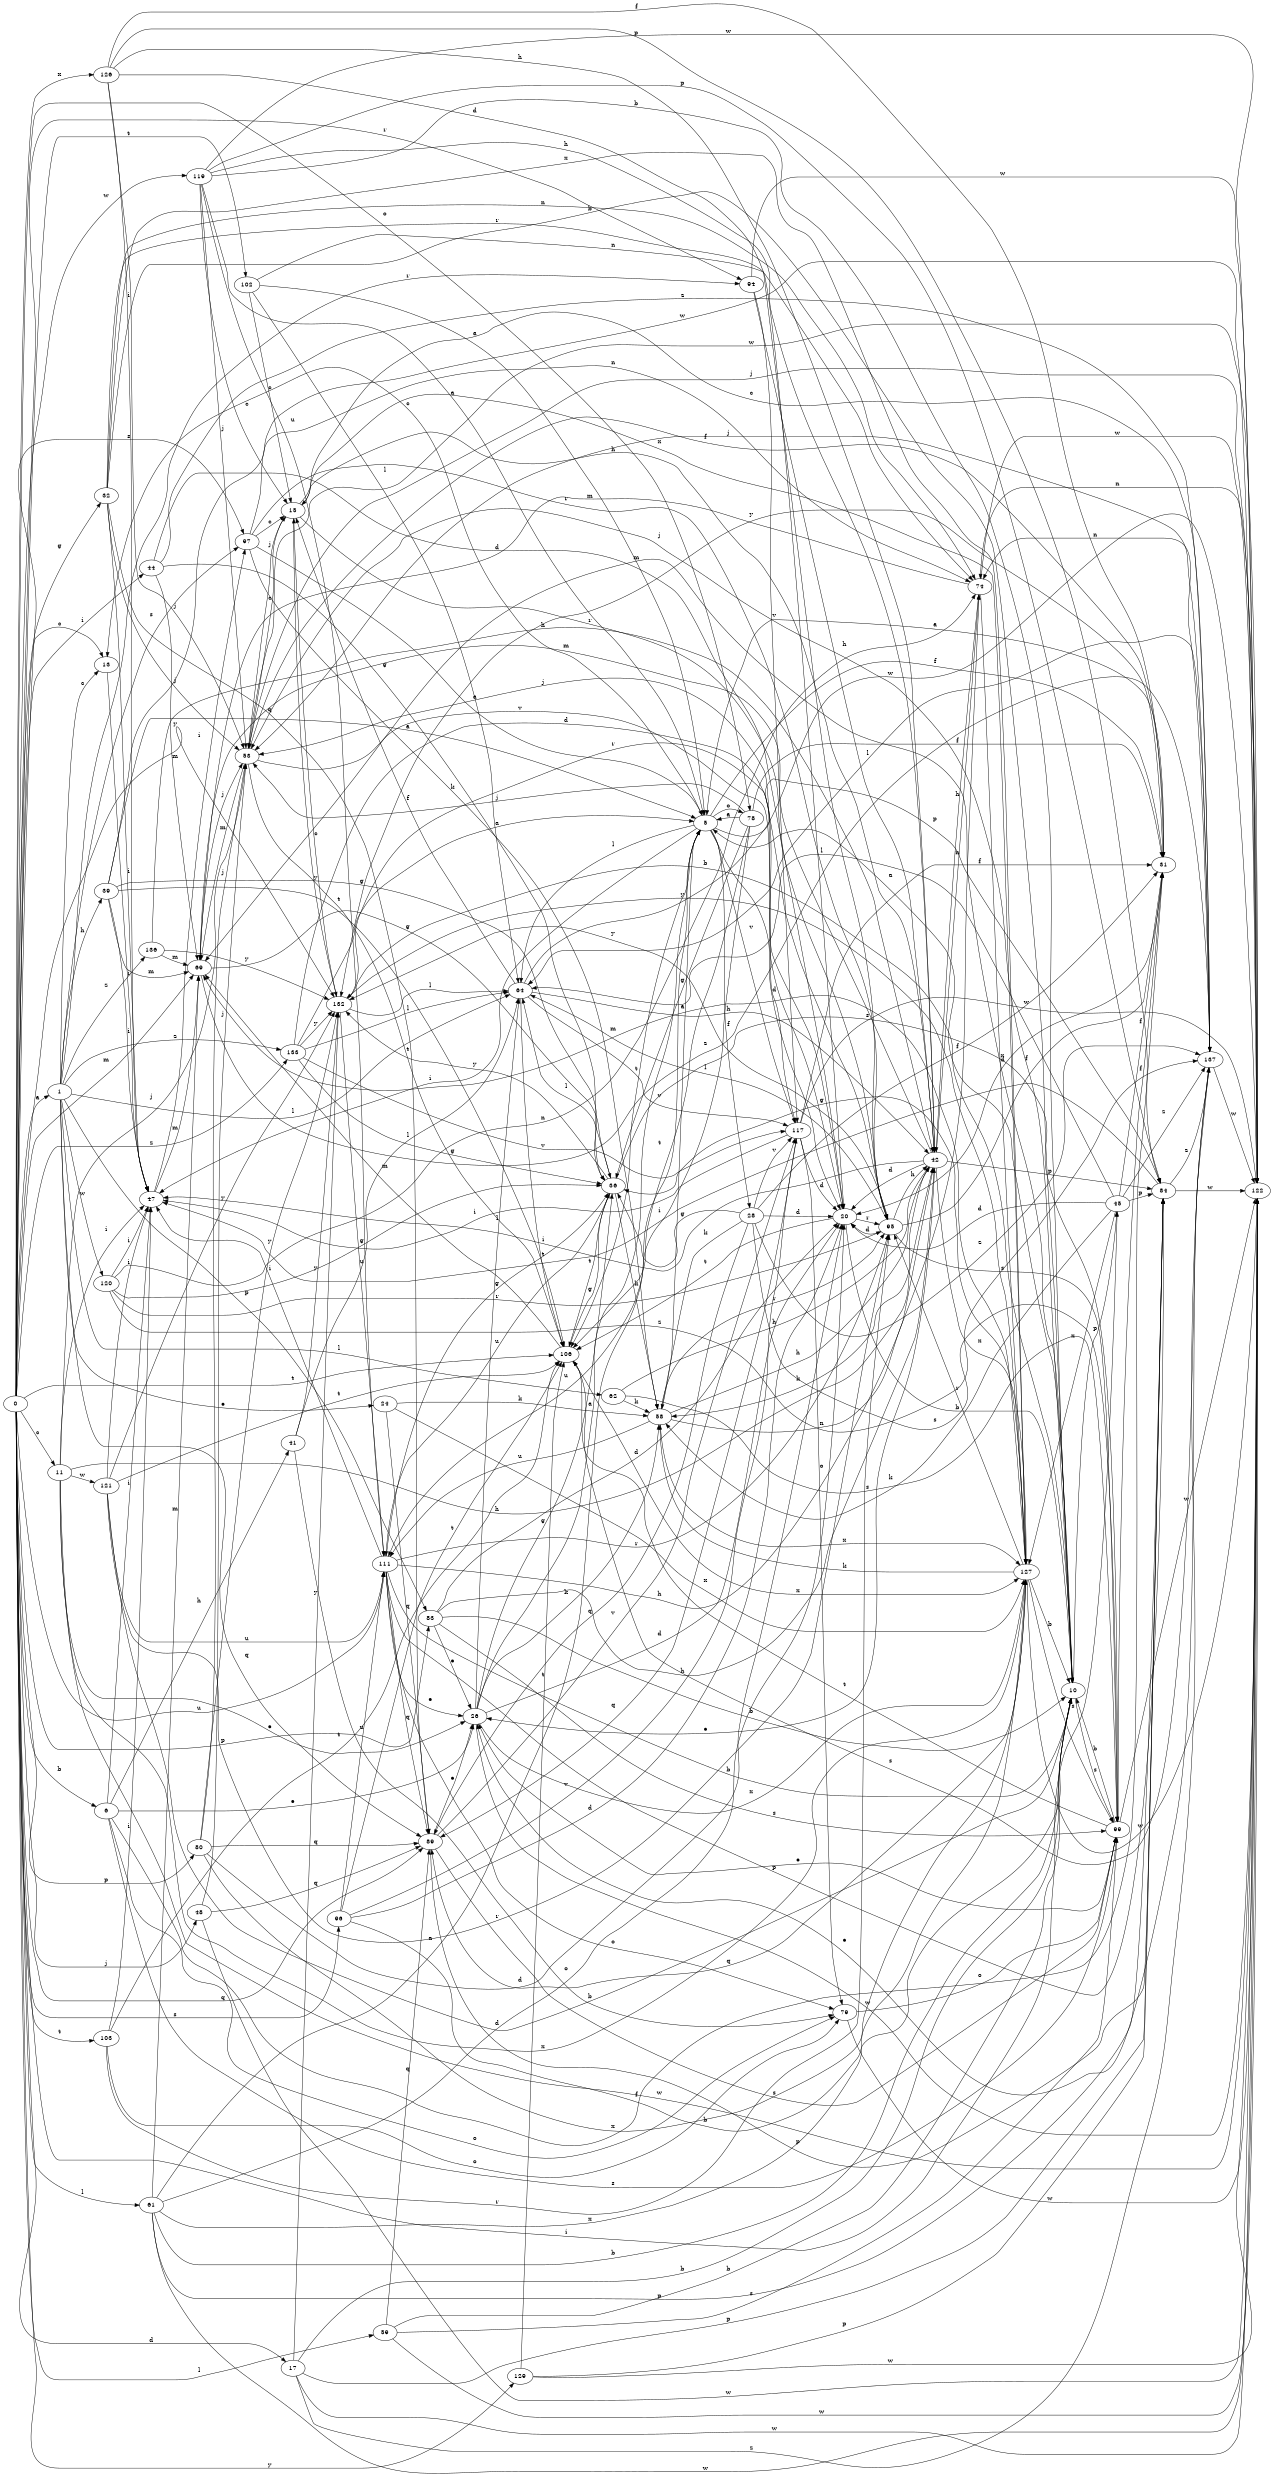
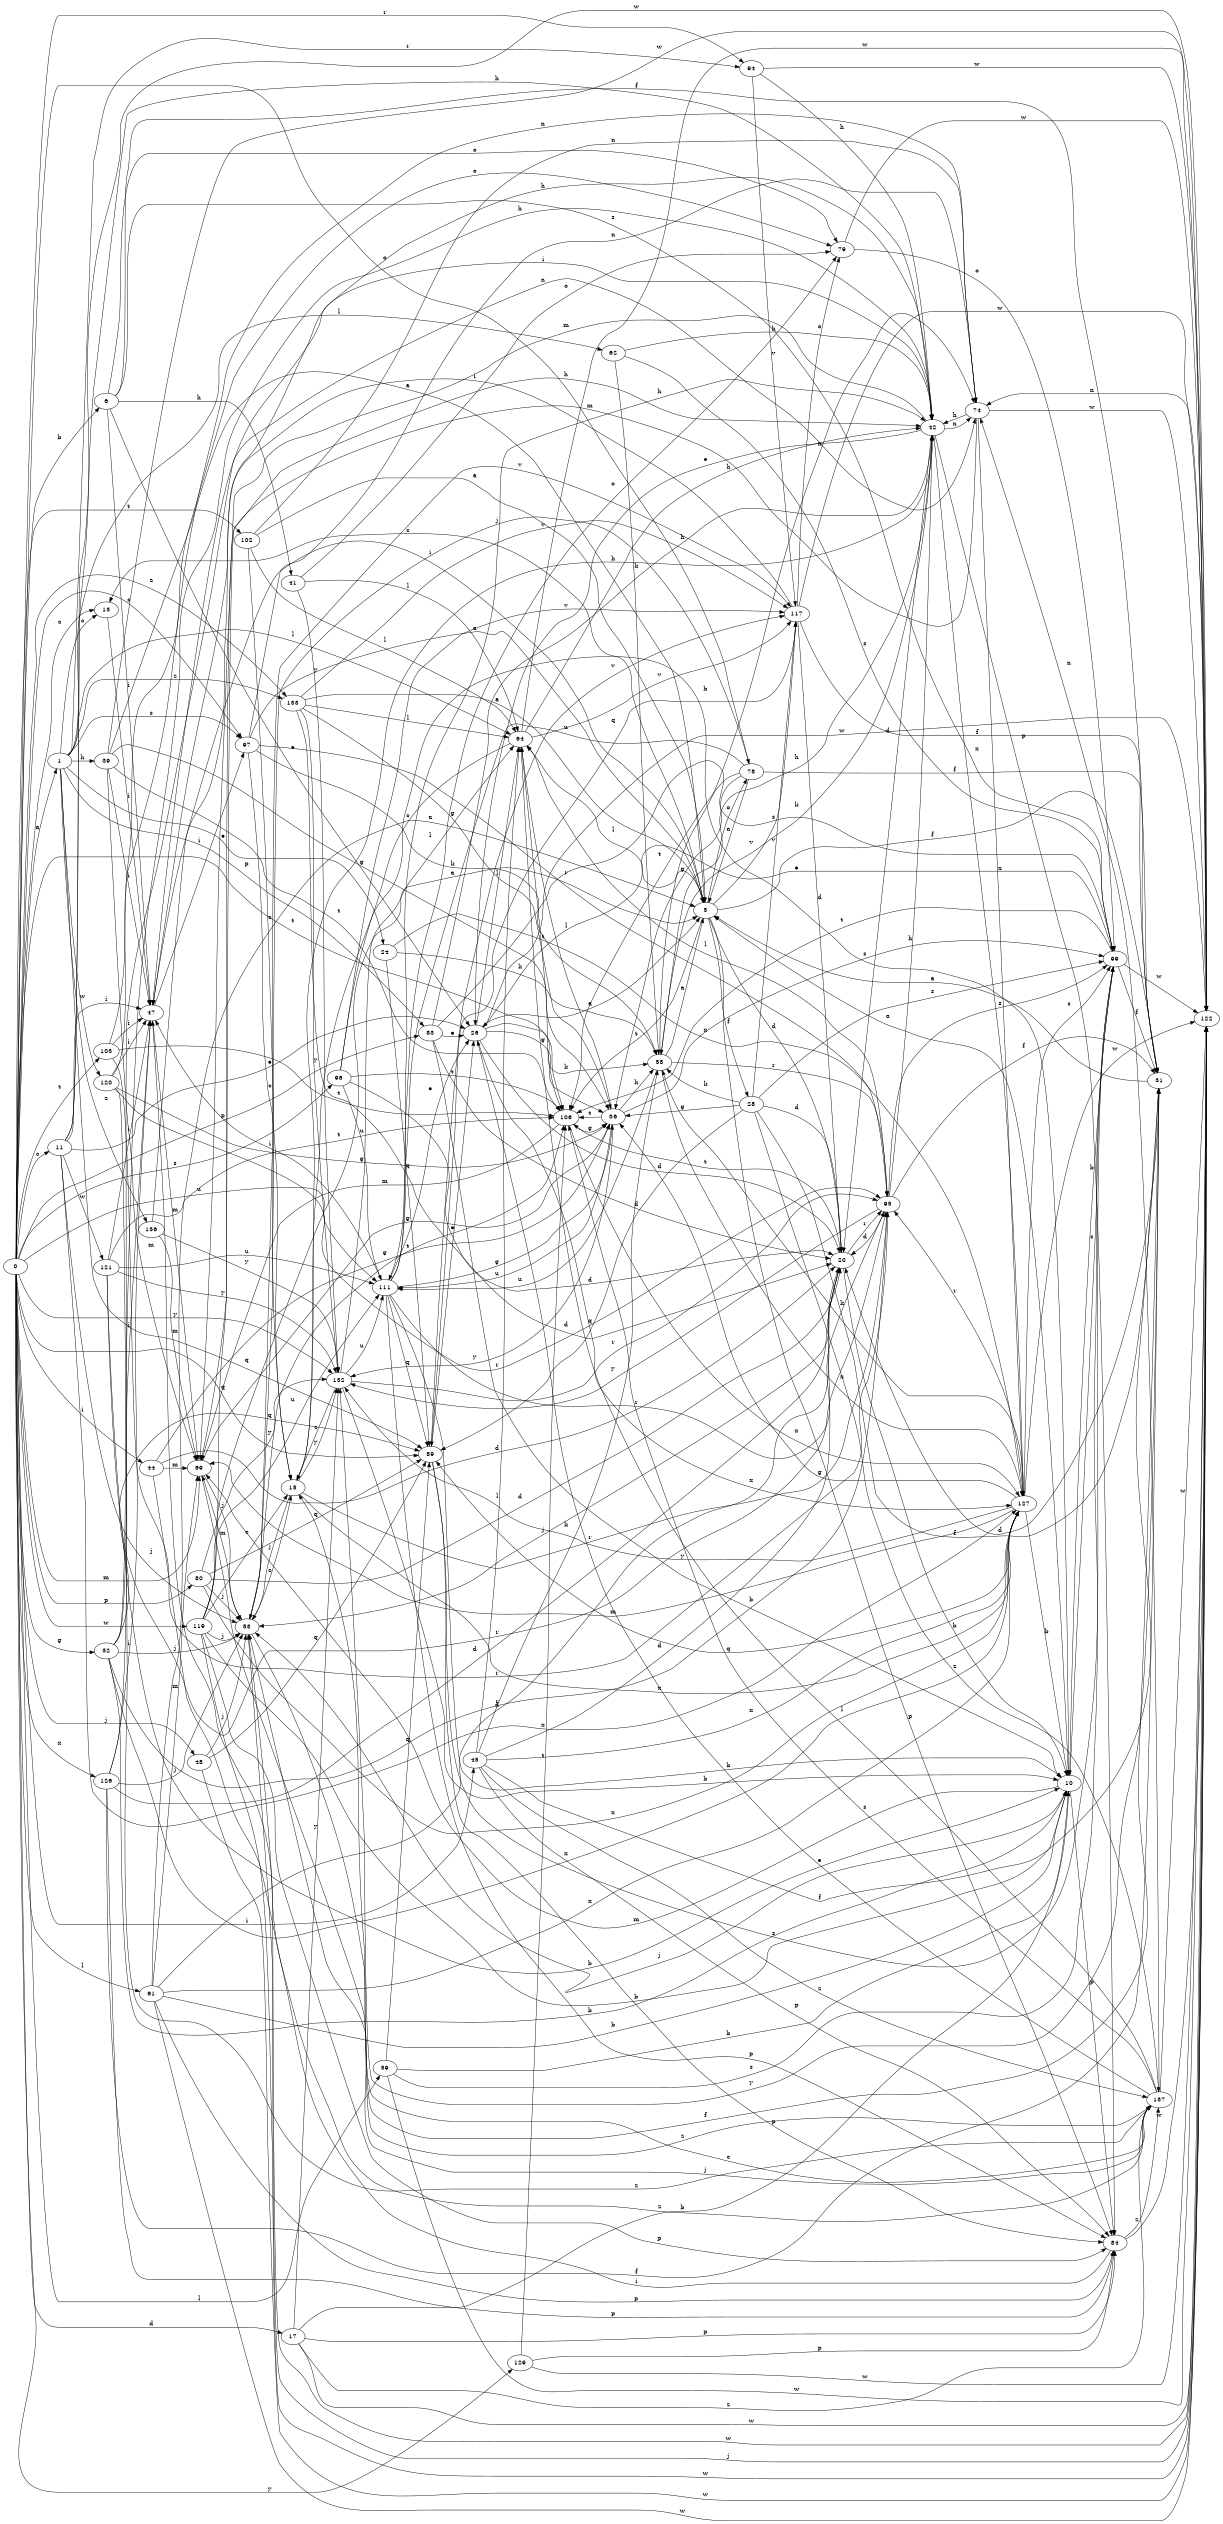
(408, 798) -> (408, 816)
(1081, 1448) -> (1091, 2000)
